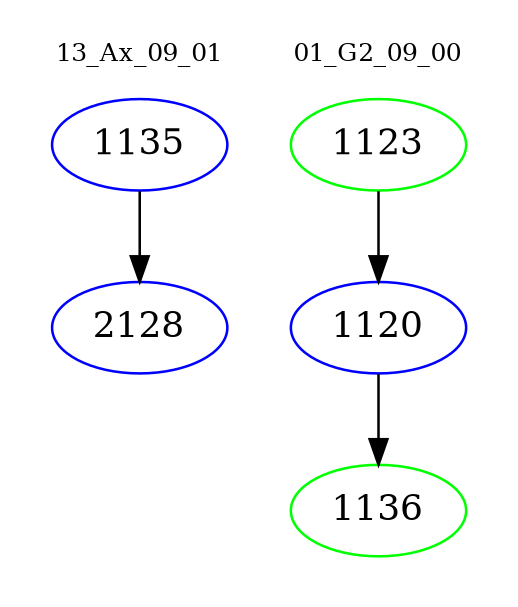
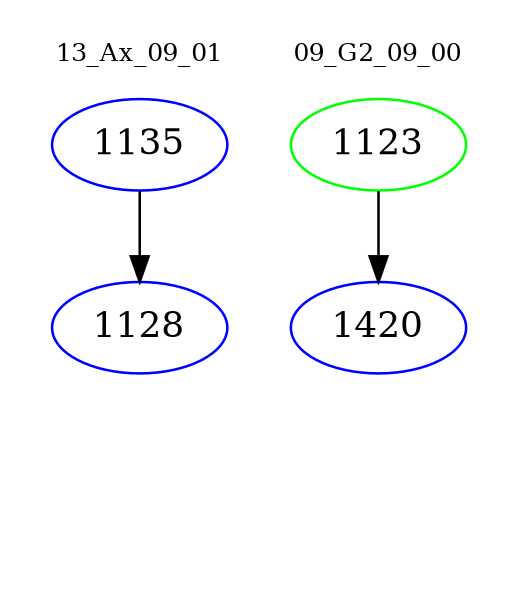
(379, 55) -> (379, 55)
(140, 328) -> (140, 328)
(379, 328) -> (379, 328)
(379, 511) -> none
